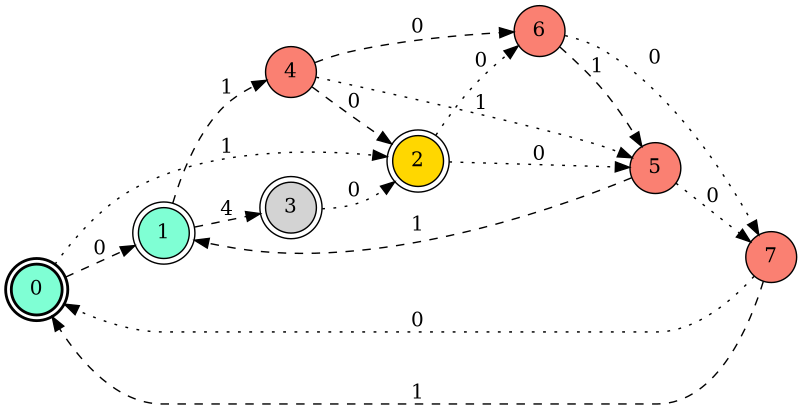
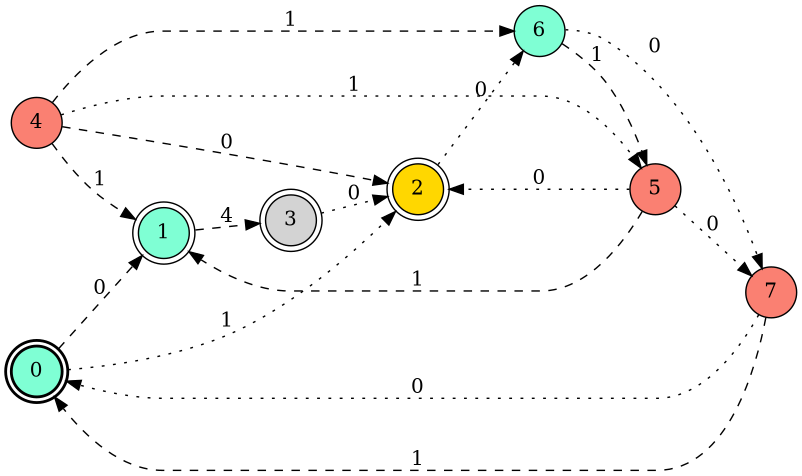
(418, 28) -> (291, 20)
(540, 31) -> (540, 31)
(201, 136) -> (84, 182)
(532, 164) -> (546, 189)
